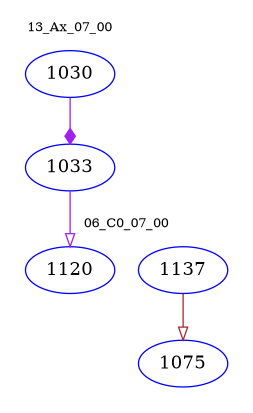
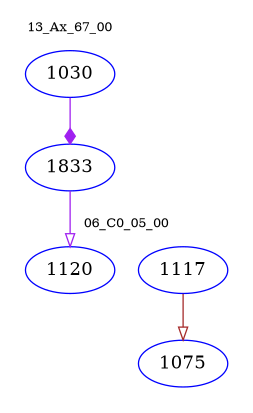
(70, 28) -> (70, 28)
(70, 168) -> (70, 168)
(127, 224) -> (127, 224)
(183, 270) -> (183, 270)
